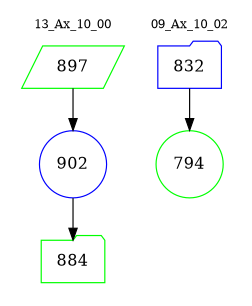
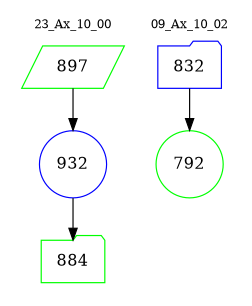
(73, 25) -> (73, 25)
(73, 164) -> (73, 164)
(190, 164) -> (190, 164)
